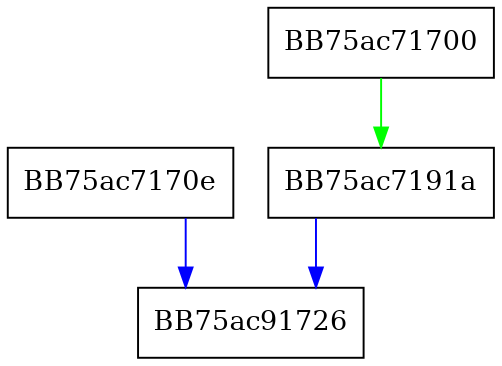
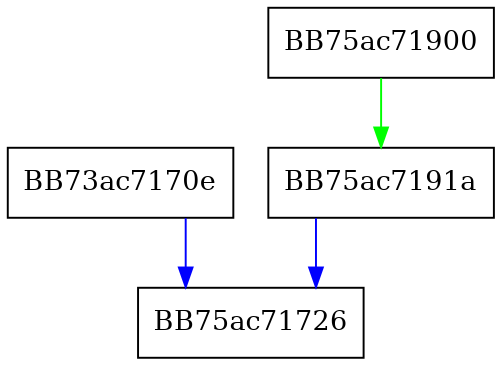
(381, 43) -> (381, 43)
(121, 183) -> (121, 183)
(251, 323) -> (251, 323)
